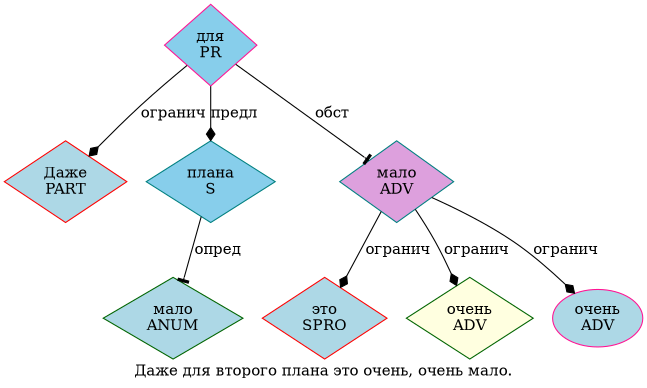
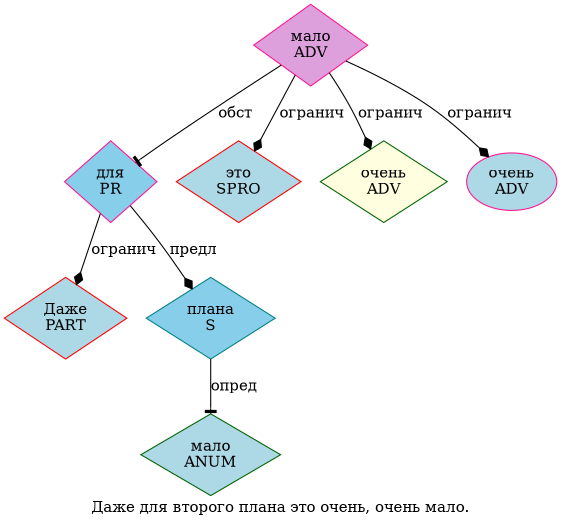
(300, 111) -> (210, 111)
(397, 182) -> (311, 45)
